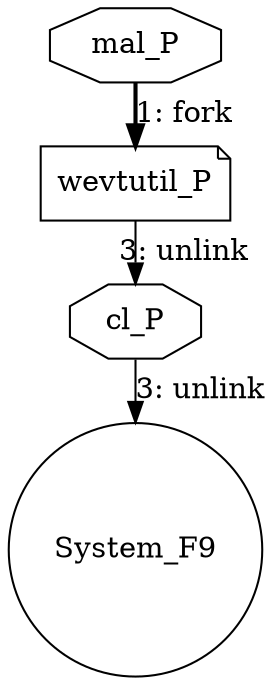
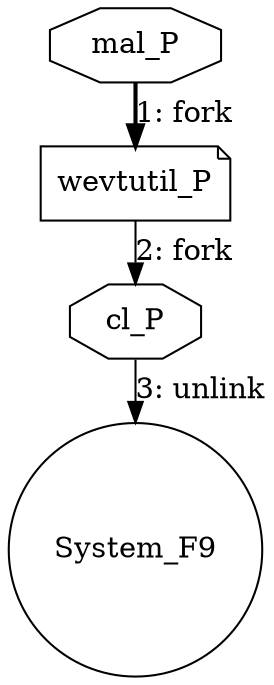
(184, 252) -> (184, 252)
